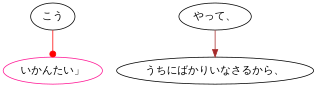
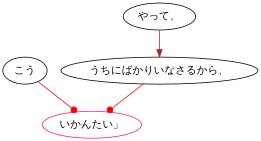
none -> (128, 96)
